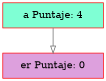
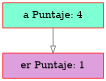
(53, 66) -> (53, 66)
